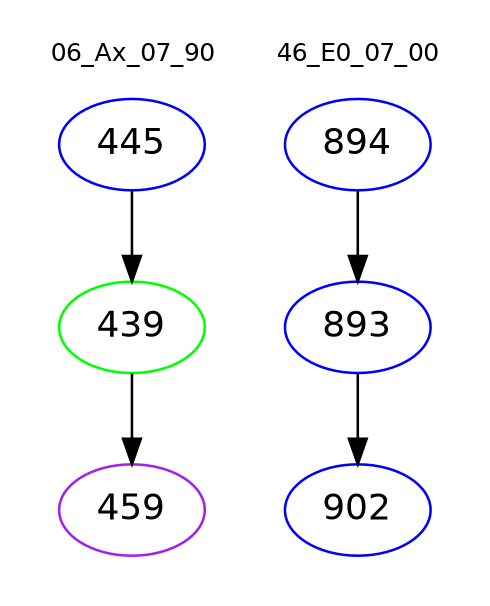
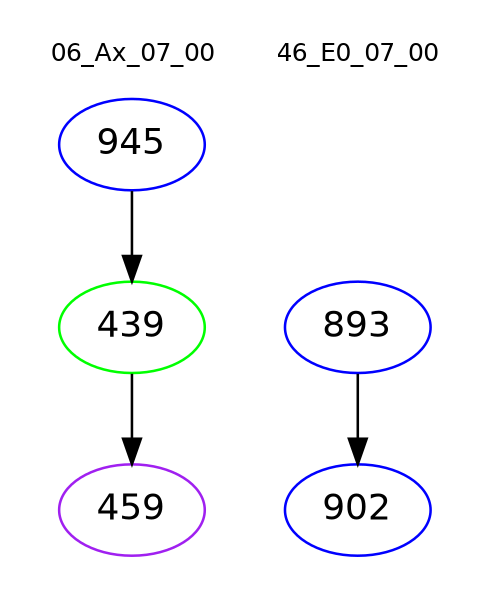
(133, 55) -> (133, 55)
(132, 145) -> (132, 145)
(358, 145) -> none
